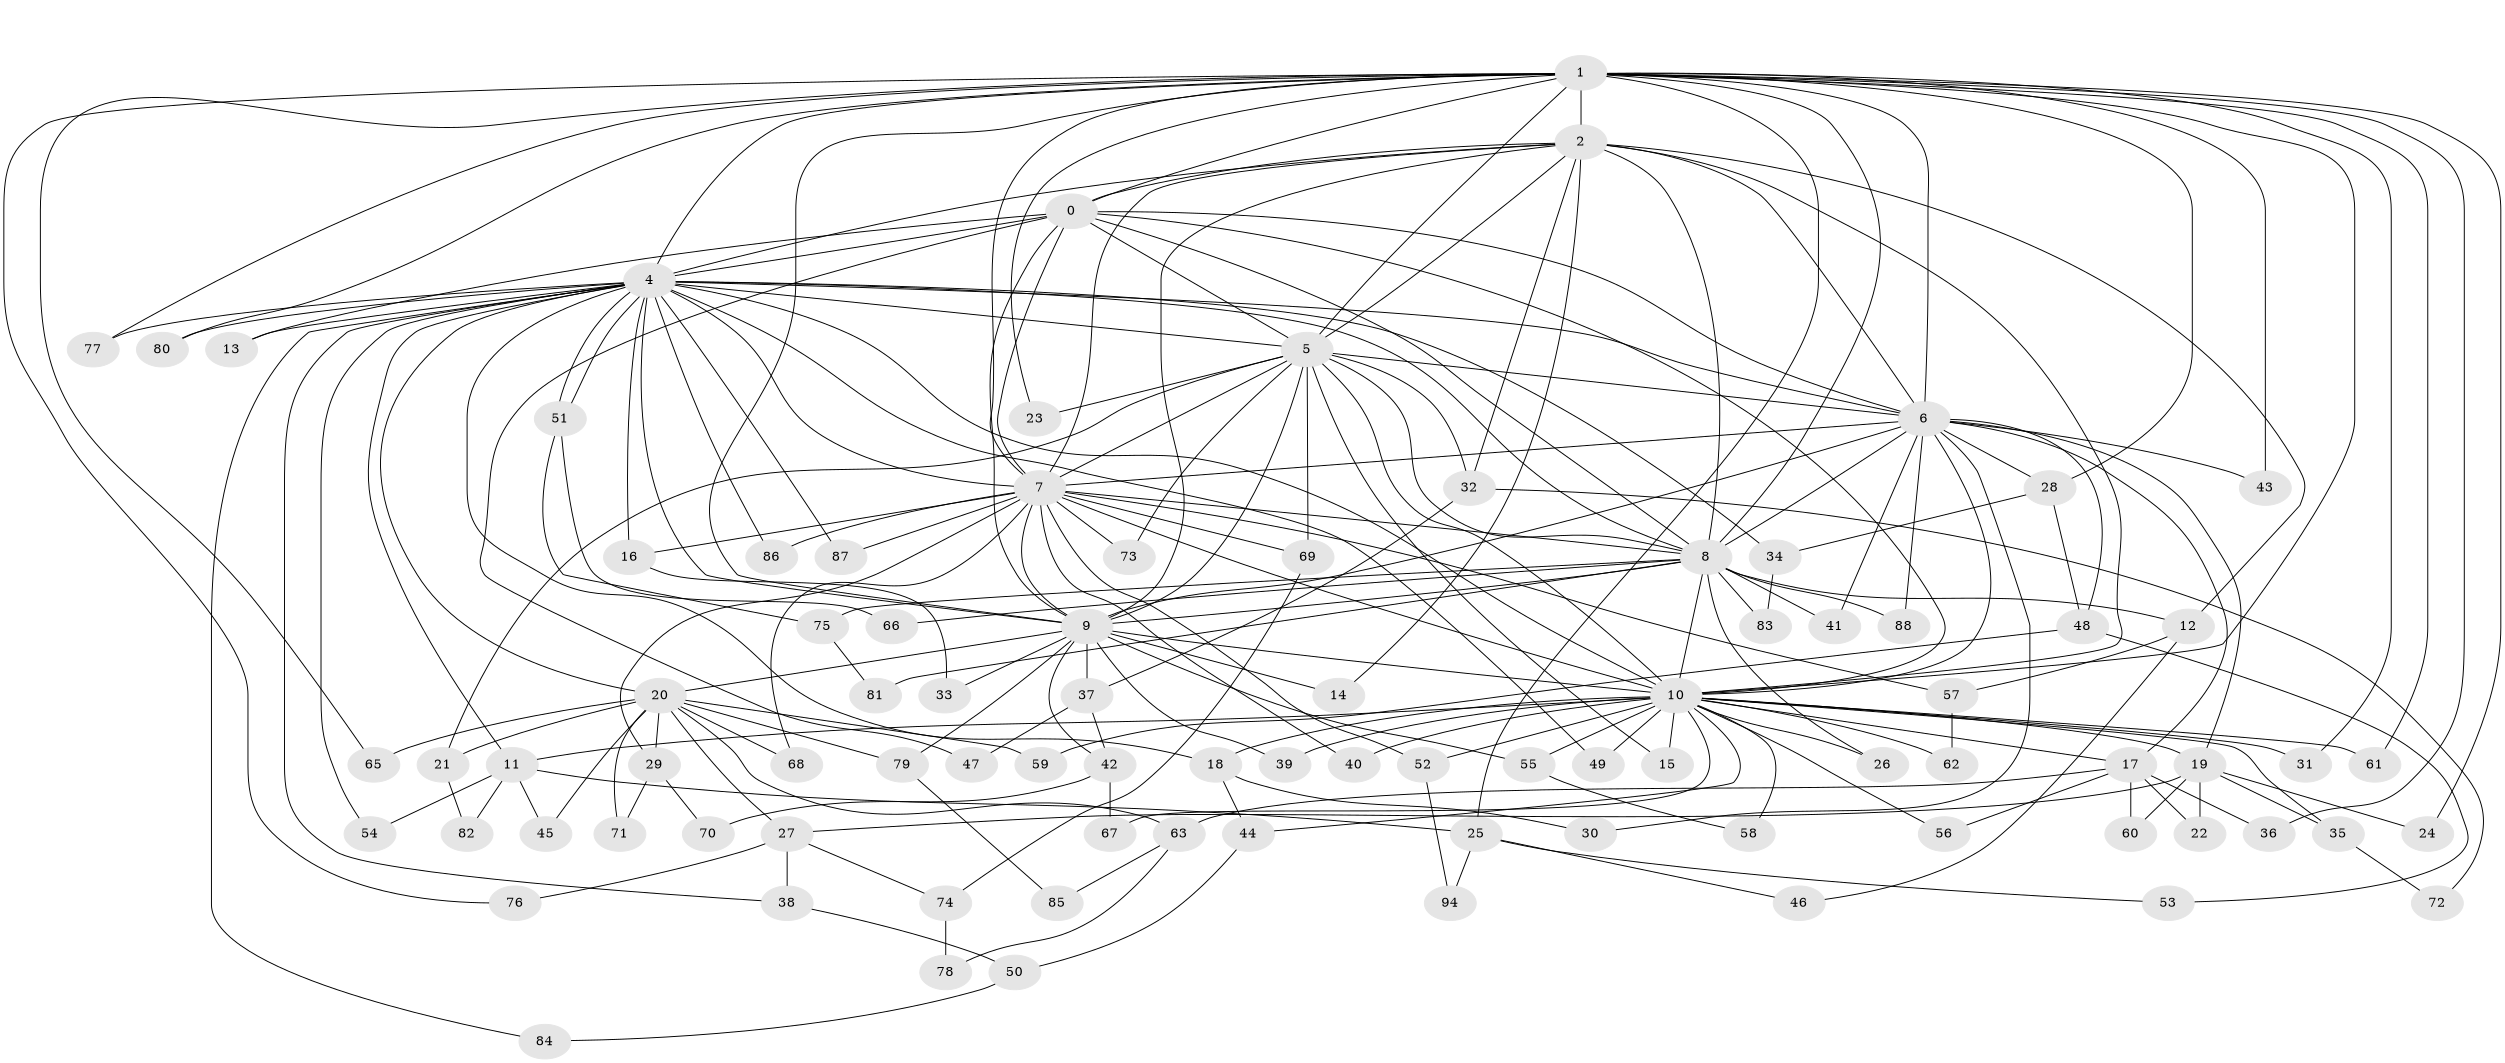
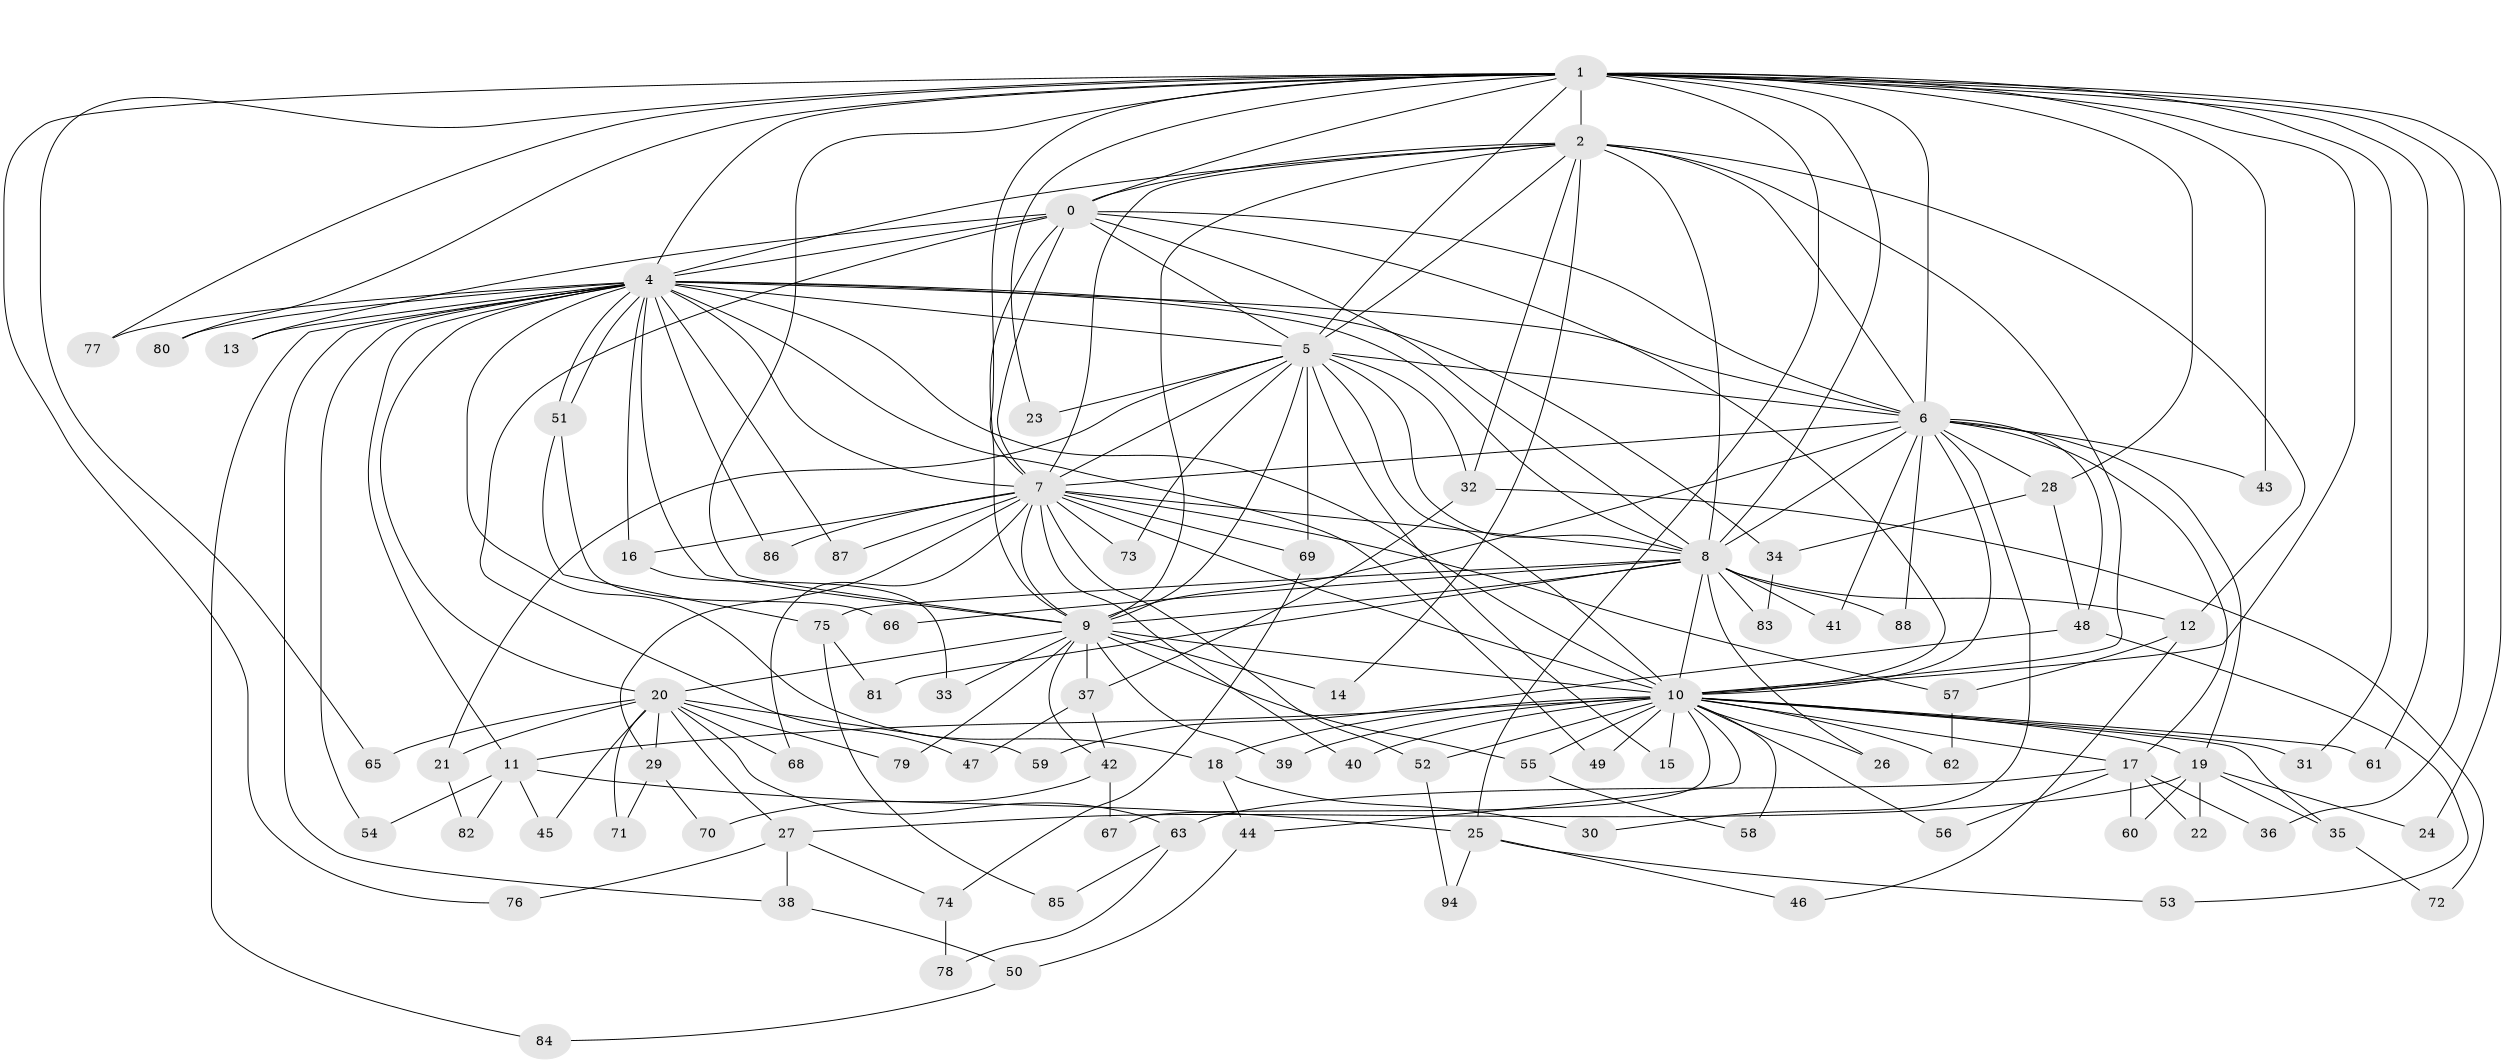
(980, 834) -> (875, 790)
